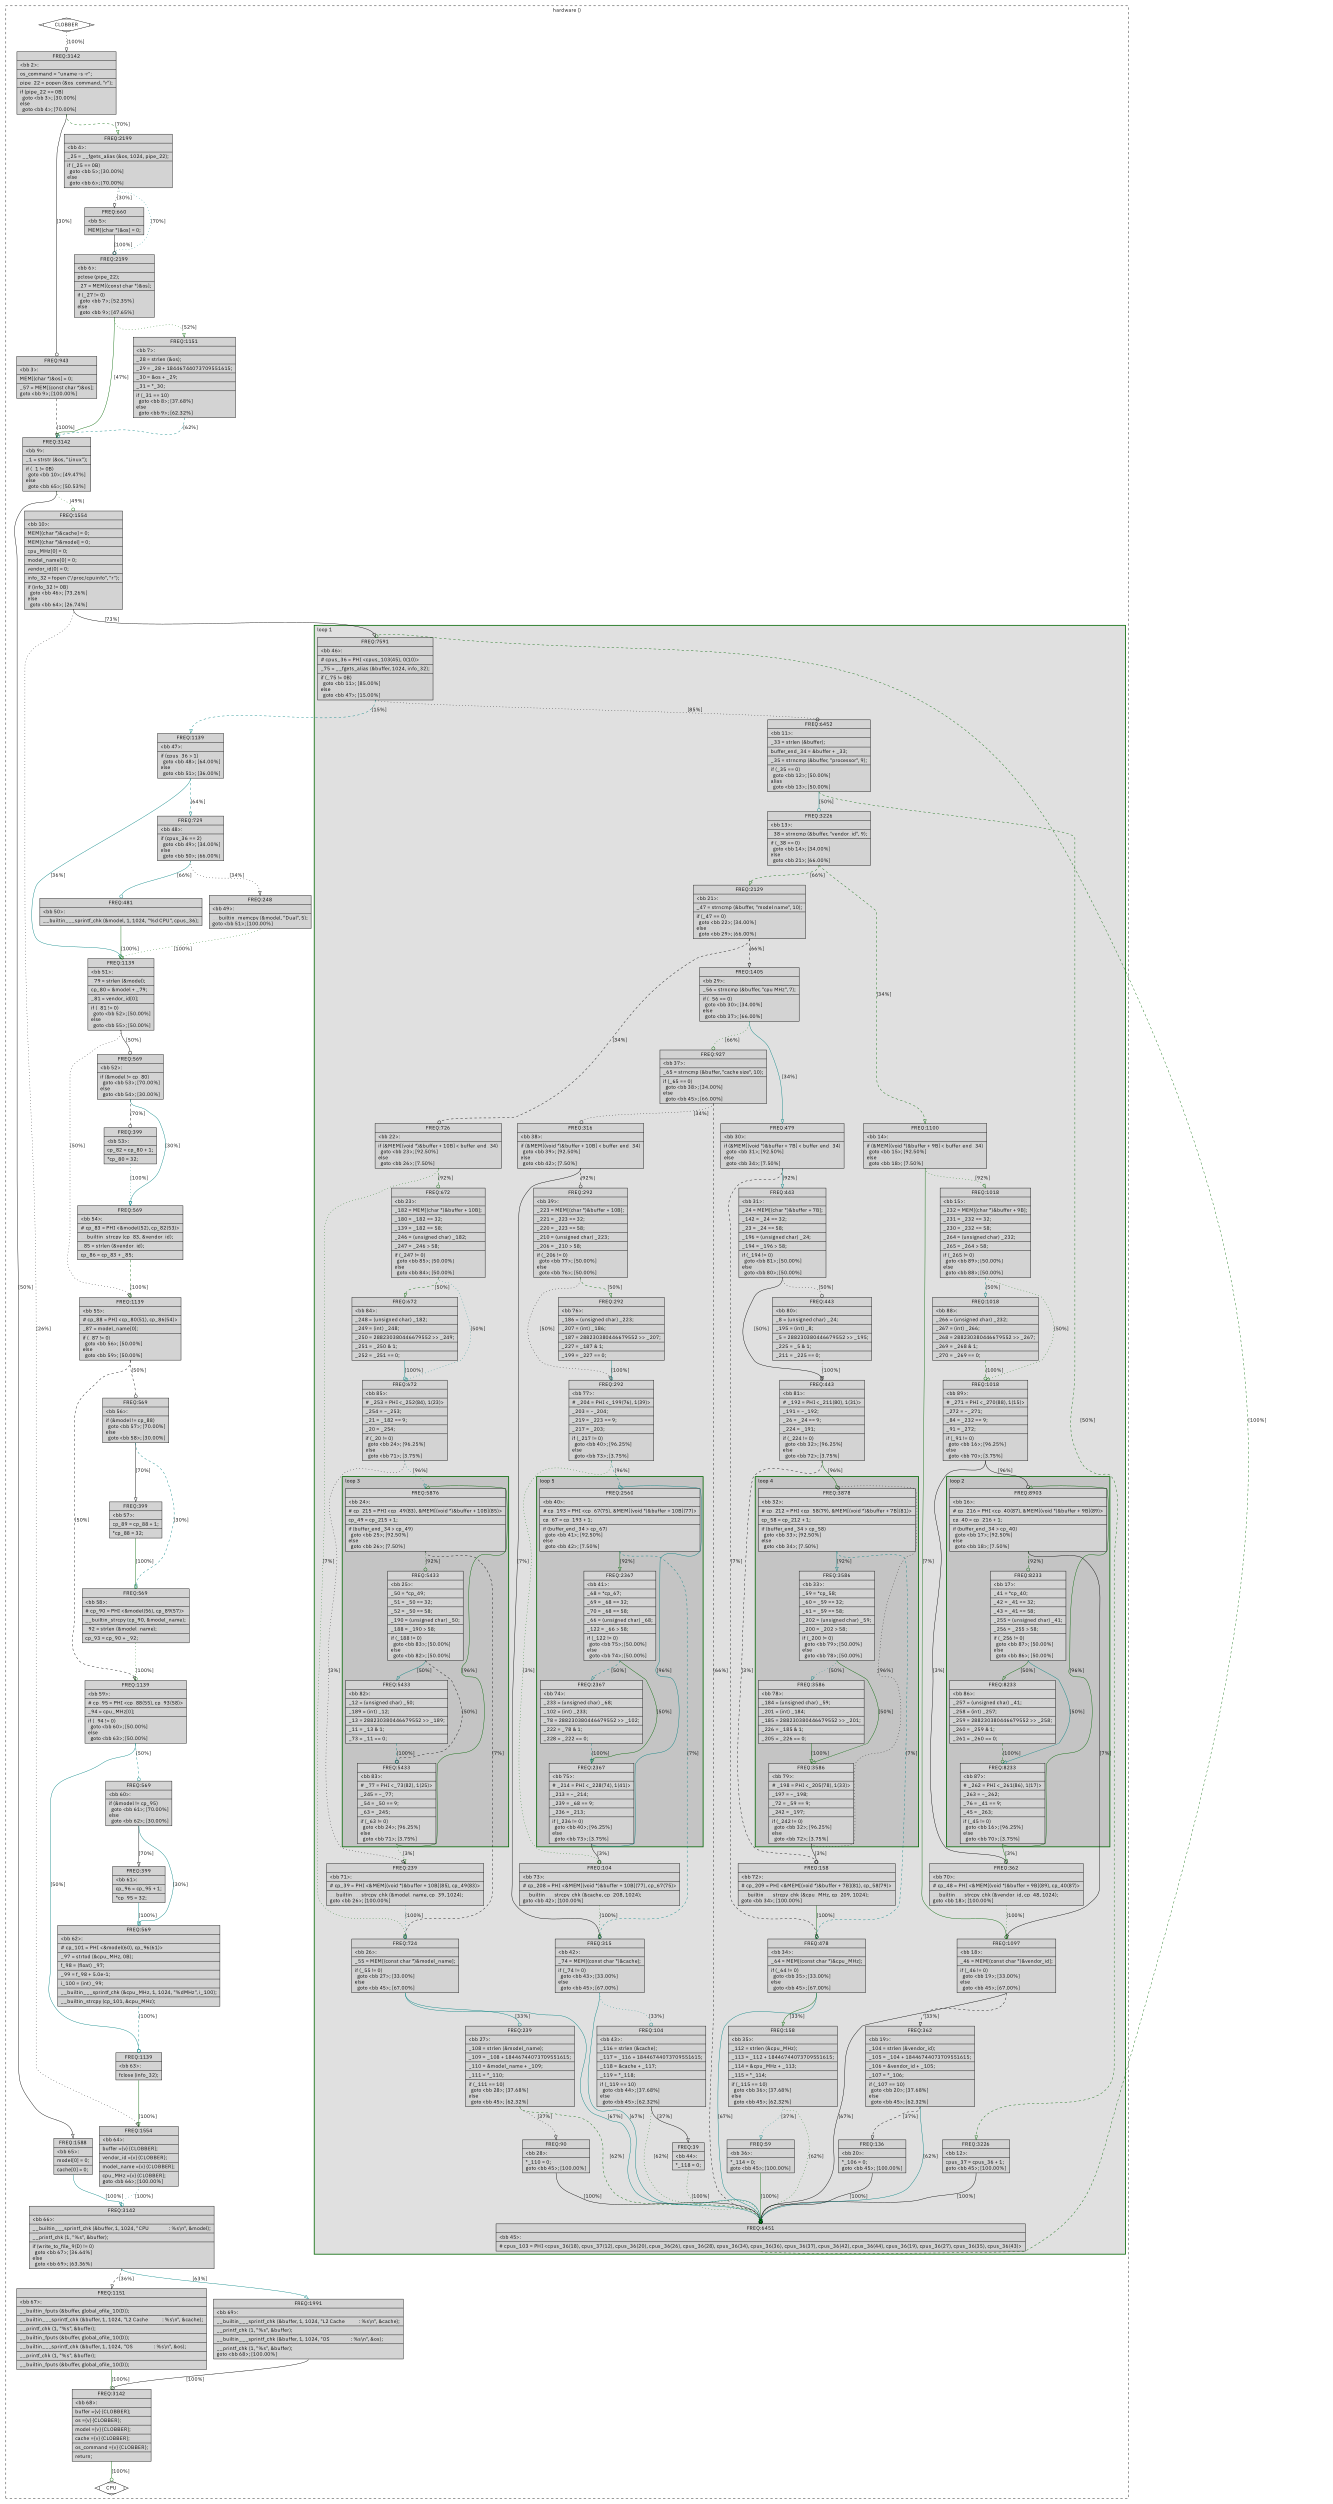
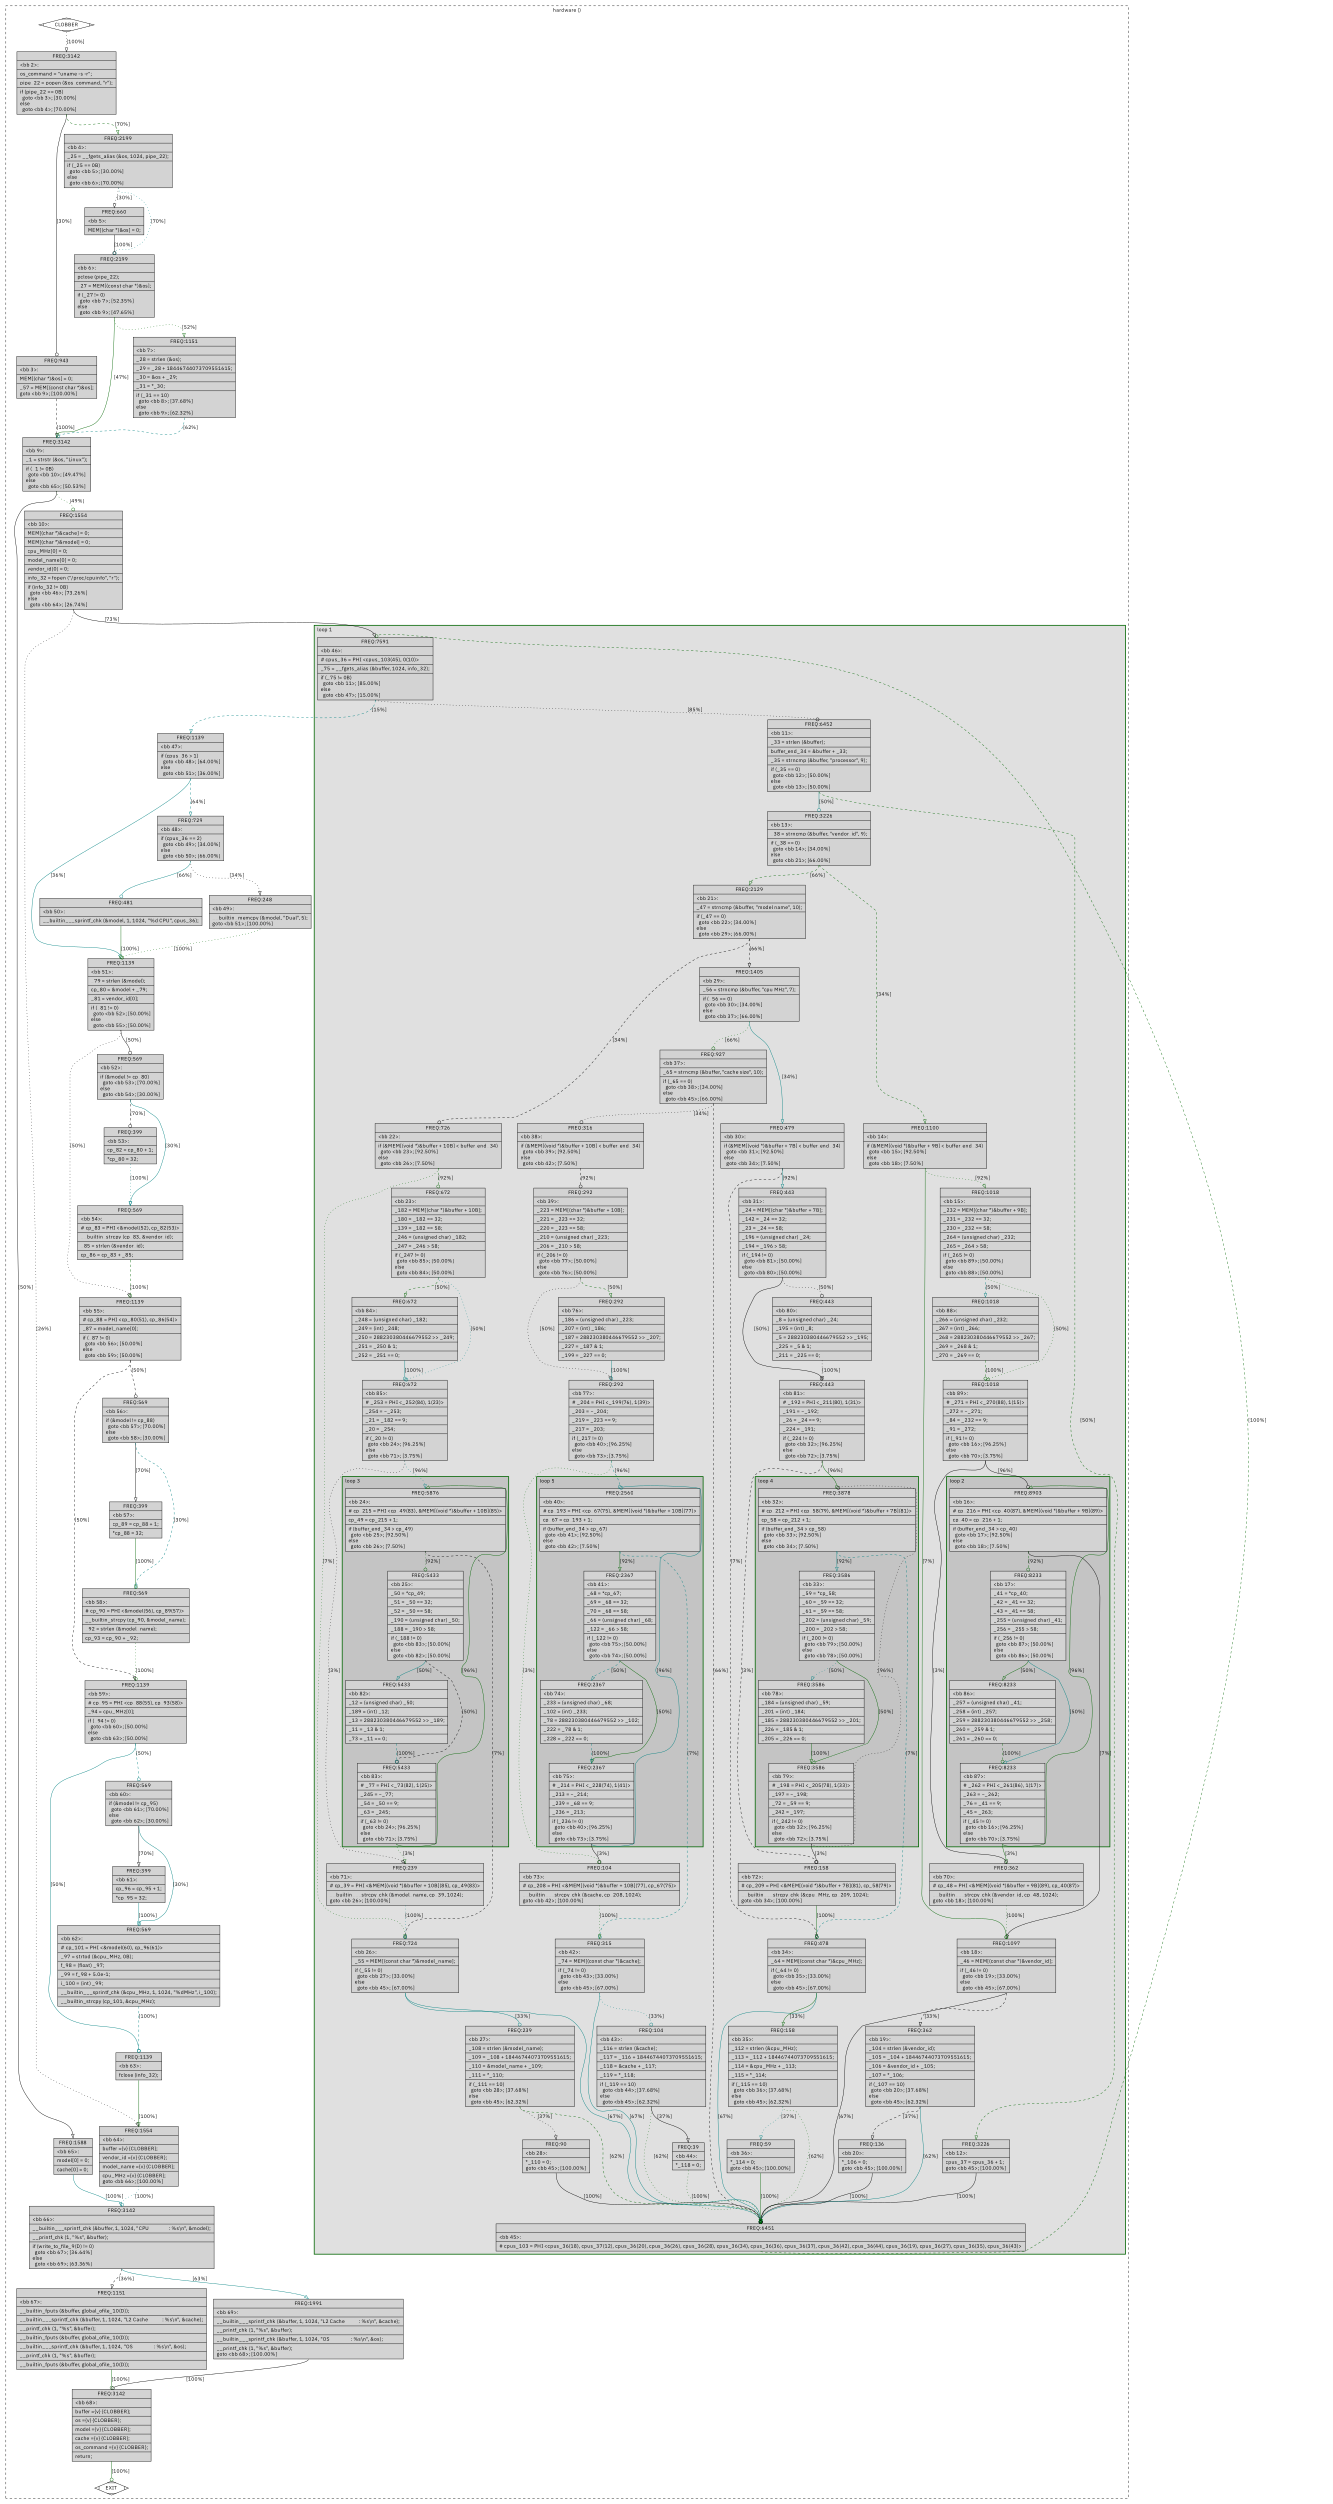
(777, 781) -> (776, 781)
(517, 1566) -> none
(112, 2488) -> (112, 2488)
